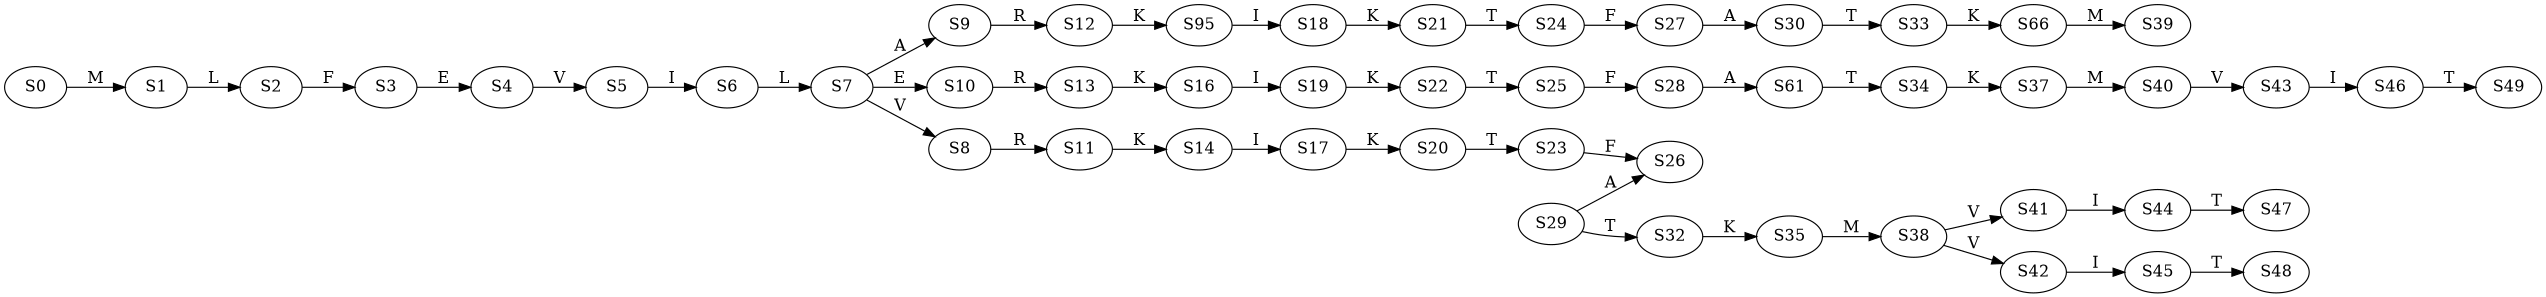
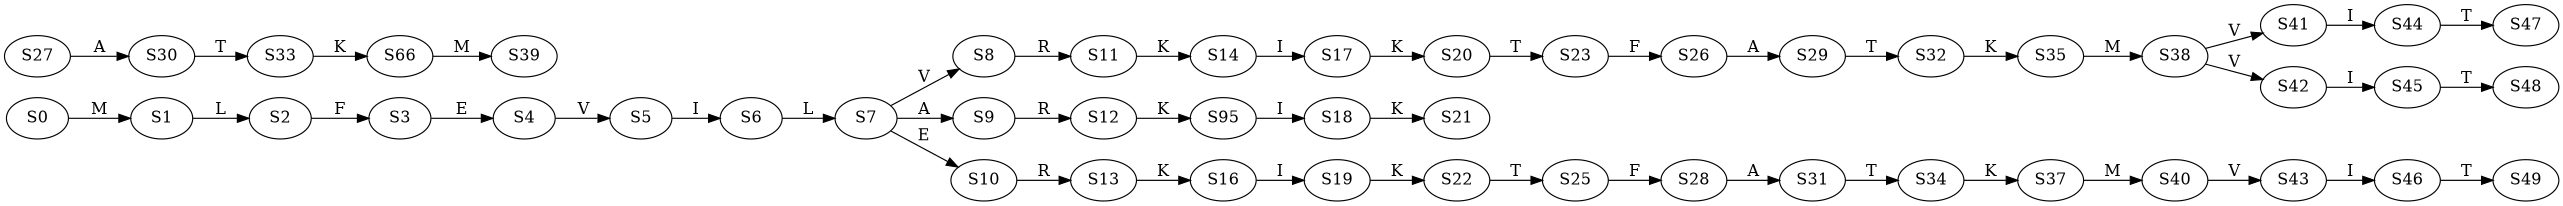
(1551, 25) -> none
(1790, 87) -> (1812, 180)
(1605, 196) -> (1747, 56)
